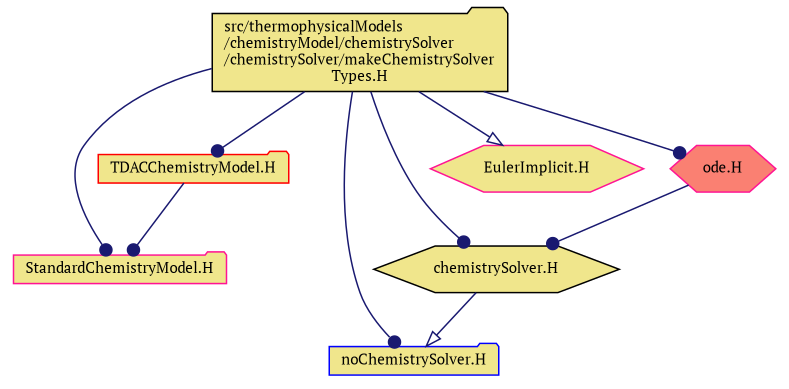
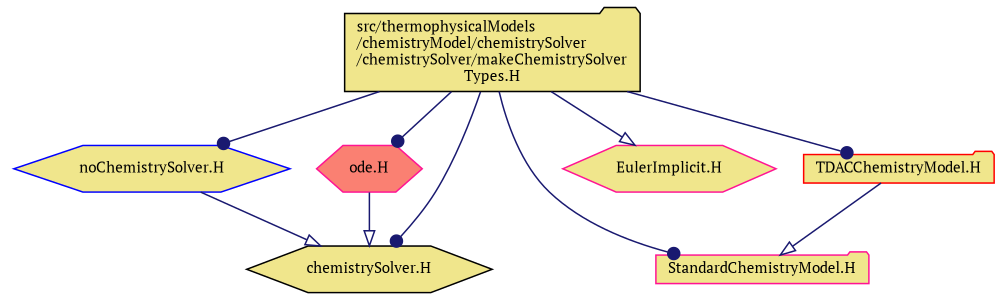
(624, 213) -> (369, 211)
(161, 214) -> (837, 215)
(456, 314) -> (254, 216)
(414, 361) -> (152, 169)
